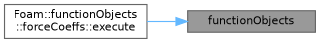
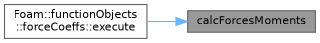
(252, 21) -> (252, 21)
